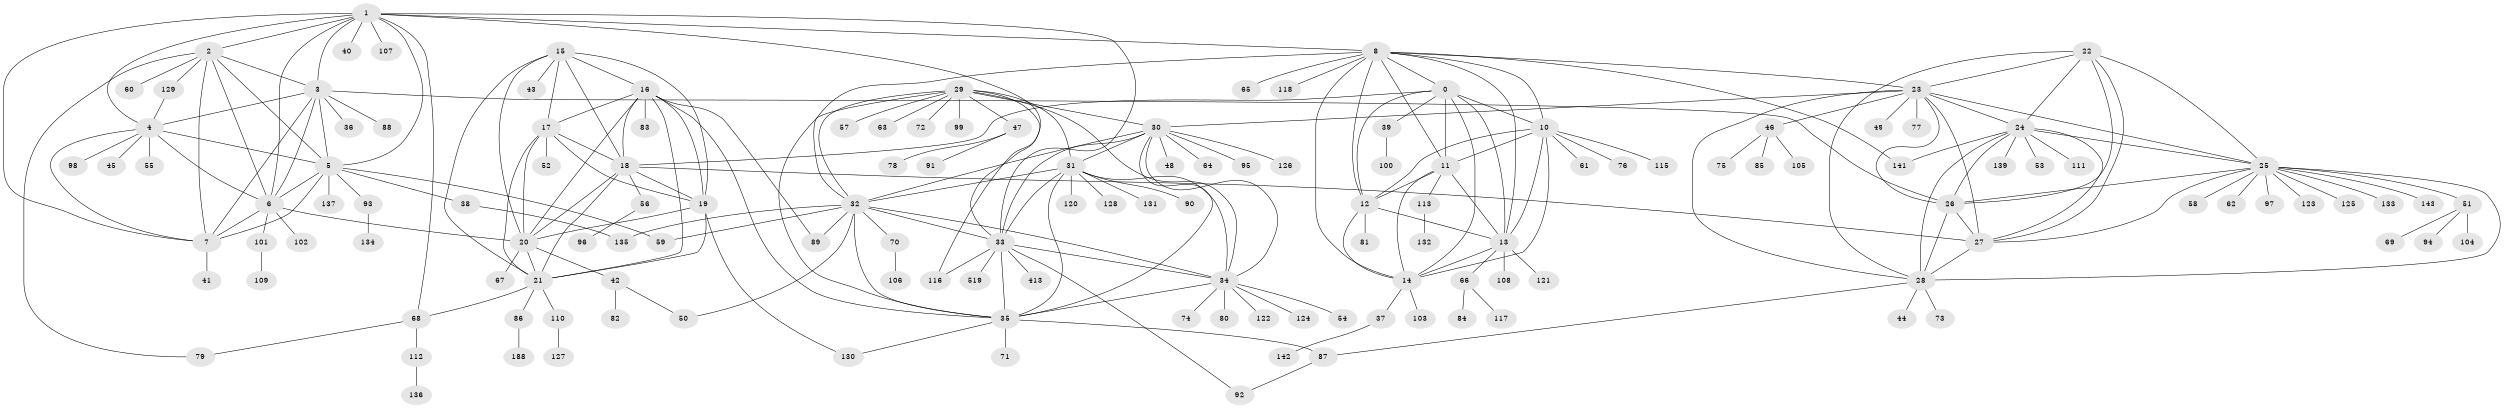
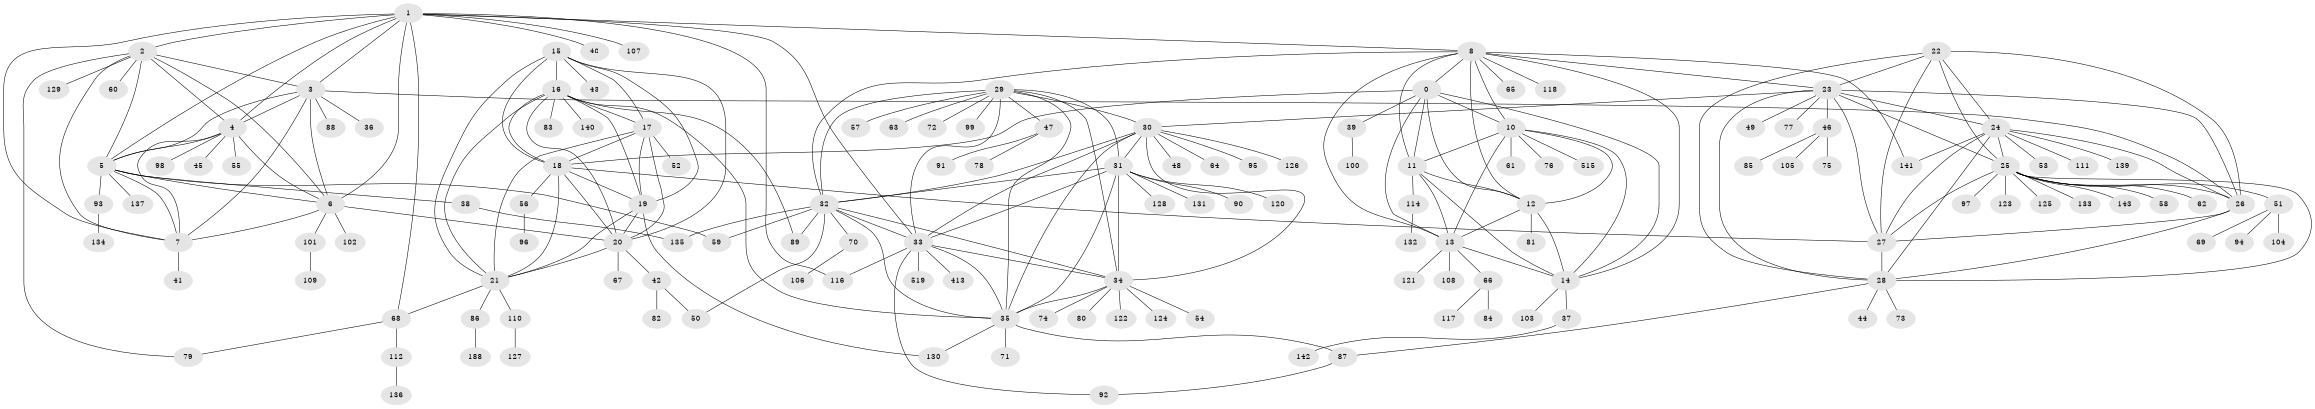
(159, 109) -> (188, 90)
none -> (588, 128)
(1662, 166) -> (1588, 166)
(1425, 204) -> (1413, 204)
